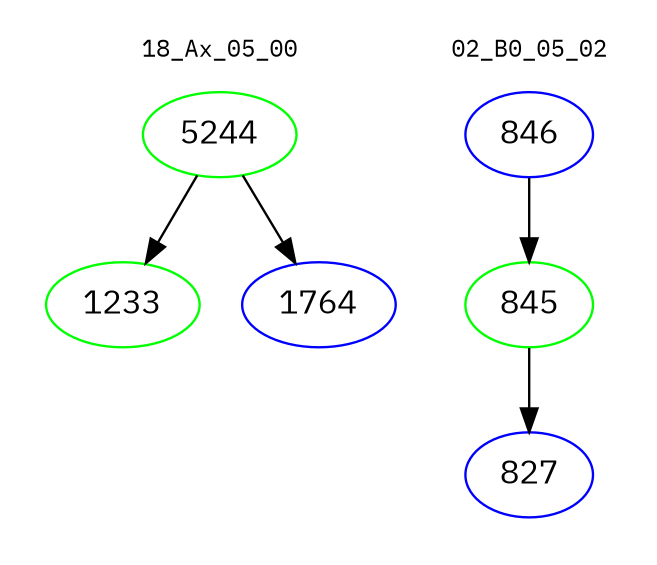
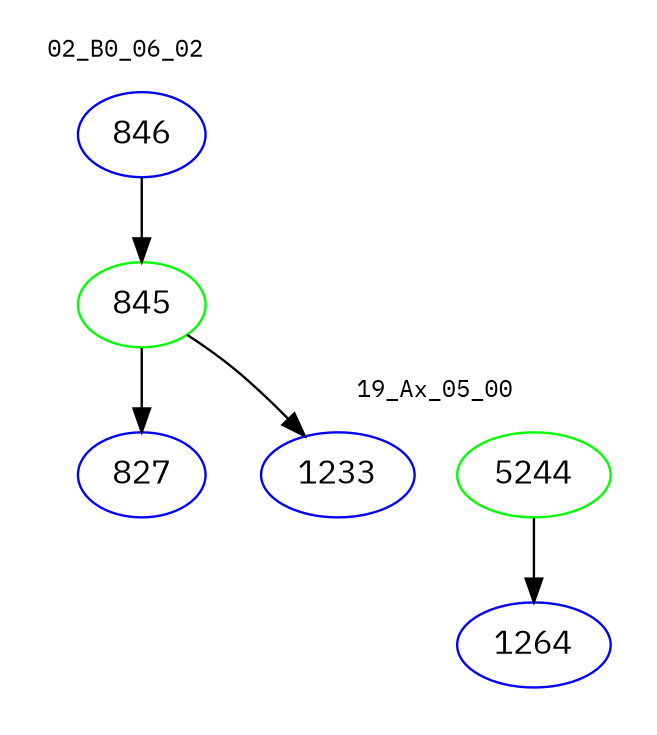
(221, 51) -> (436, 391)
(530, 51) -> (126, 51)
(178, 209) -> (260, 391)
(123, 305) -> (338, 475)
(319, 305) -> (534, 645)
